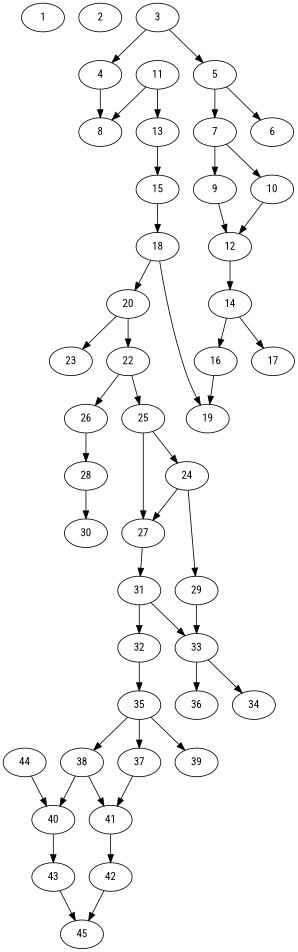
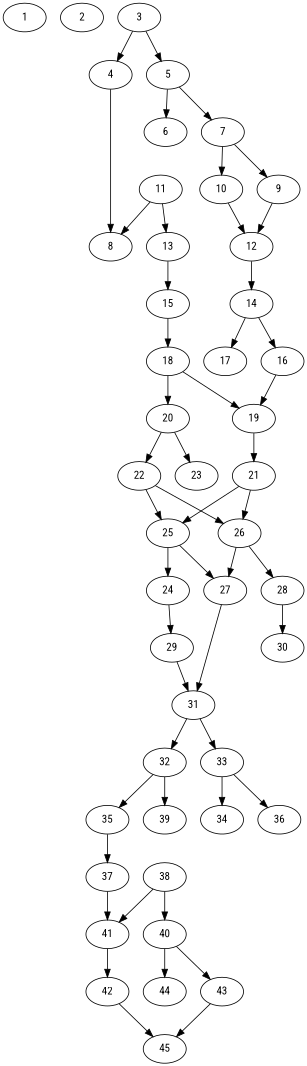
none -> (254, 476)
(168, 501) -> (233, 558)
(197, 615) -> (181, 673)
(114, 731) -> none
(165, 731) -> (165, 787)
(37, 787) -> (165, 959)
